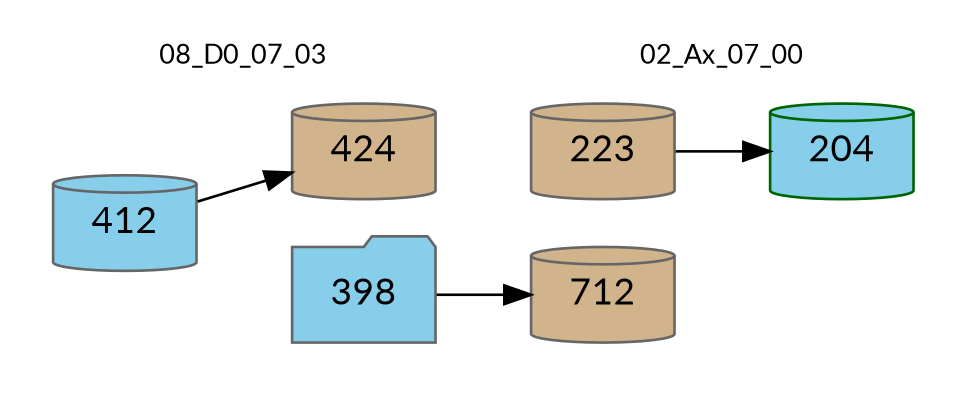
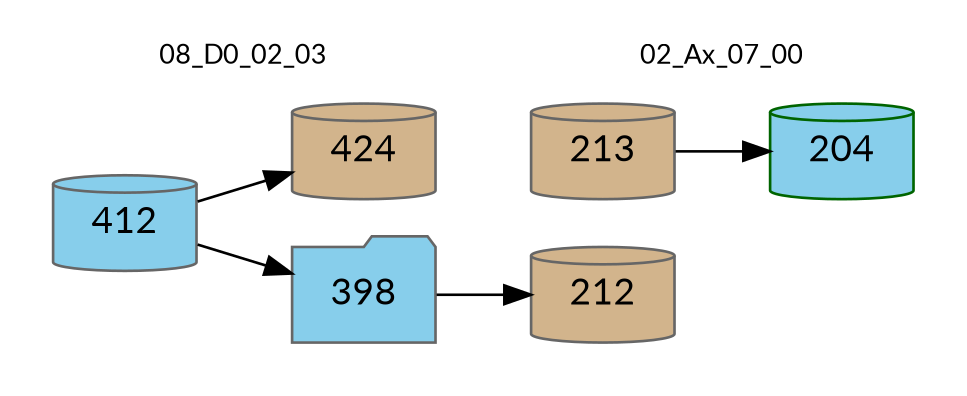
(244, 57) -> (244, 57)
(603, 151) -> (603, 151)
none -> (232, 255)
(603, 295) -> (603, 295)
